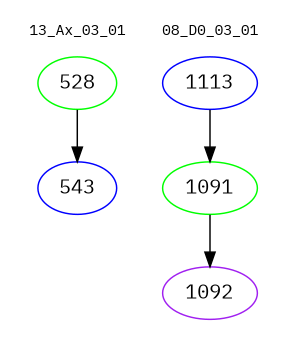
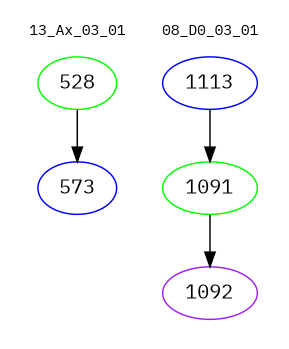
(77, 188) -> (77, 188)
